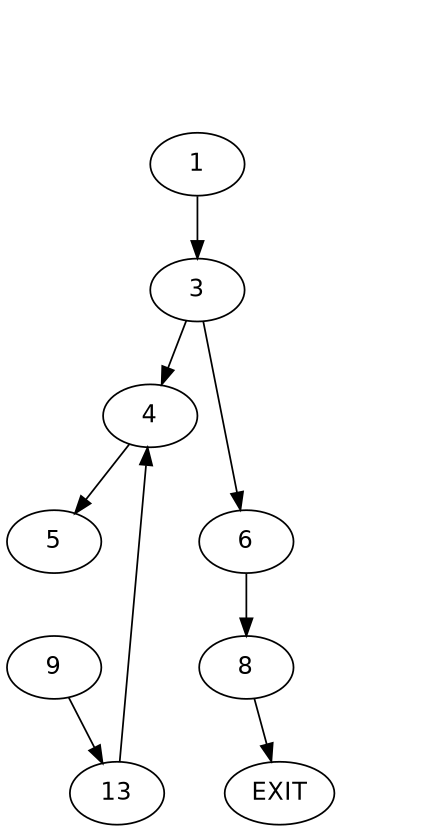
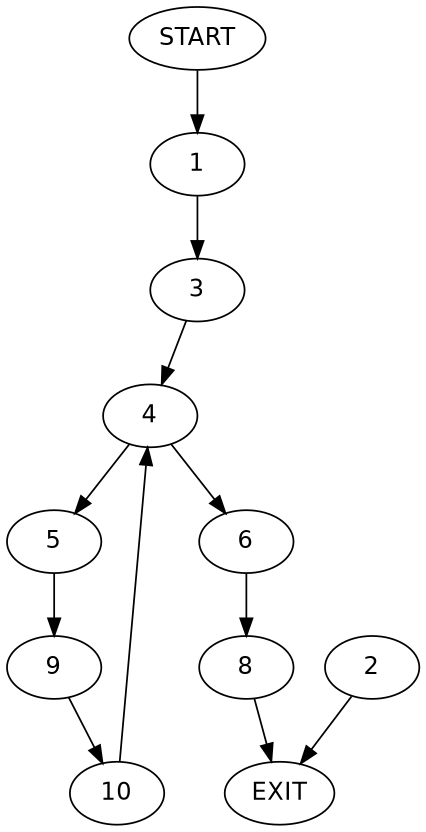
none -> (197, 38)
(220, 407) -> (193, 472)
none -> (54, 596)
none -> (372, 667)
(117, 793) -> (117, 793)
